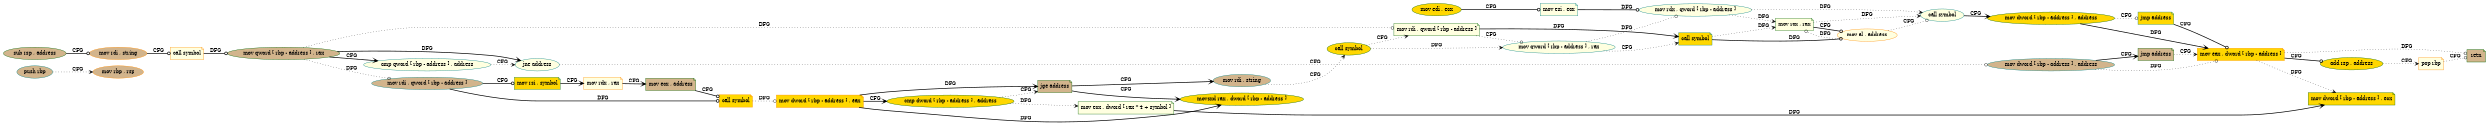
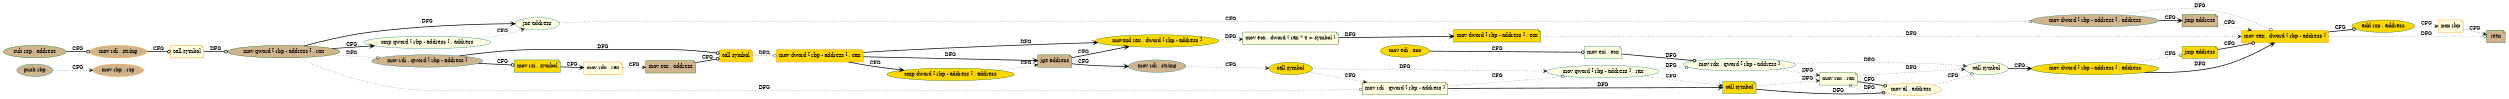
(2454, 60) -> (2473, 31)
(2295, 76) -> (1889, 37)
(632, 84) -> (632, 68)
(1042, 105) -> (1228, 40)
